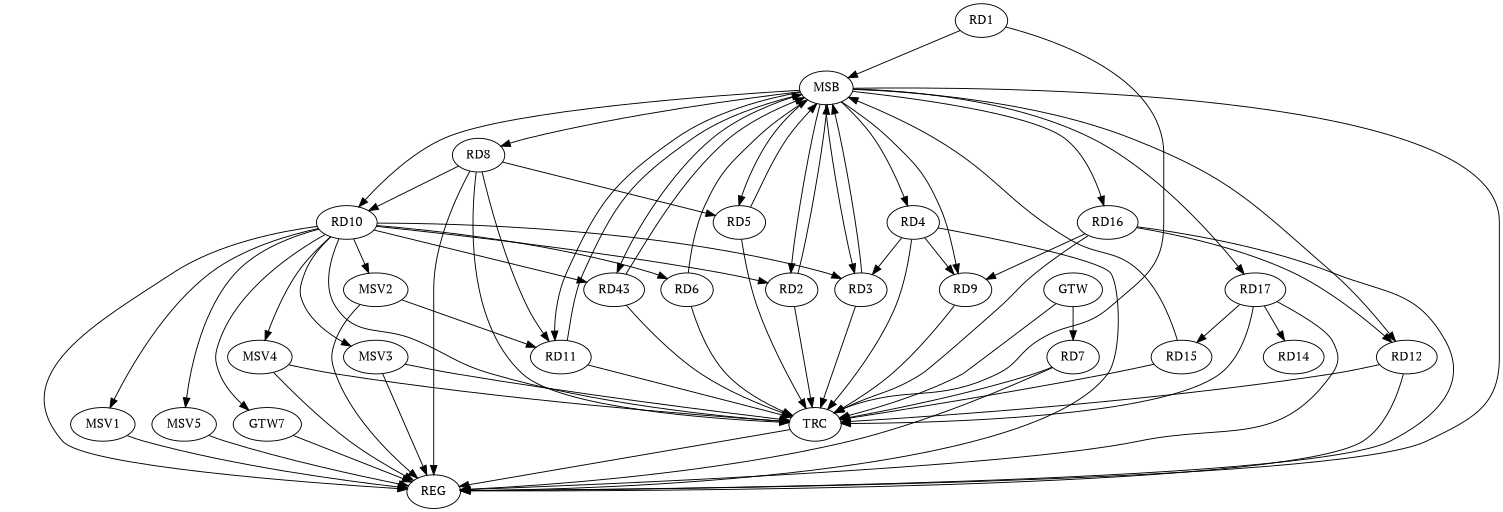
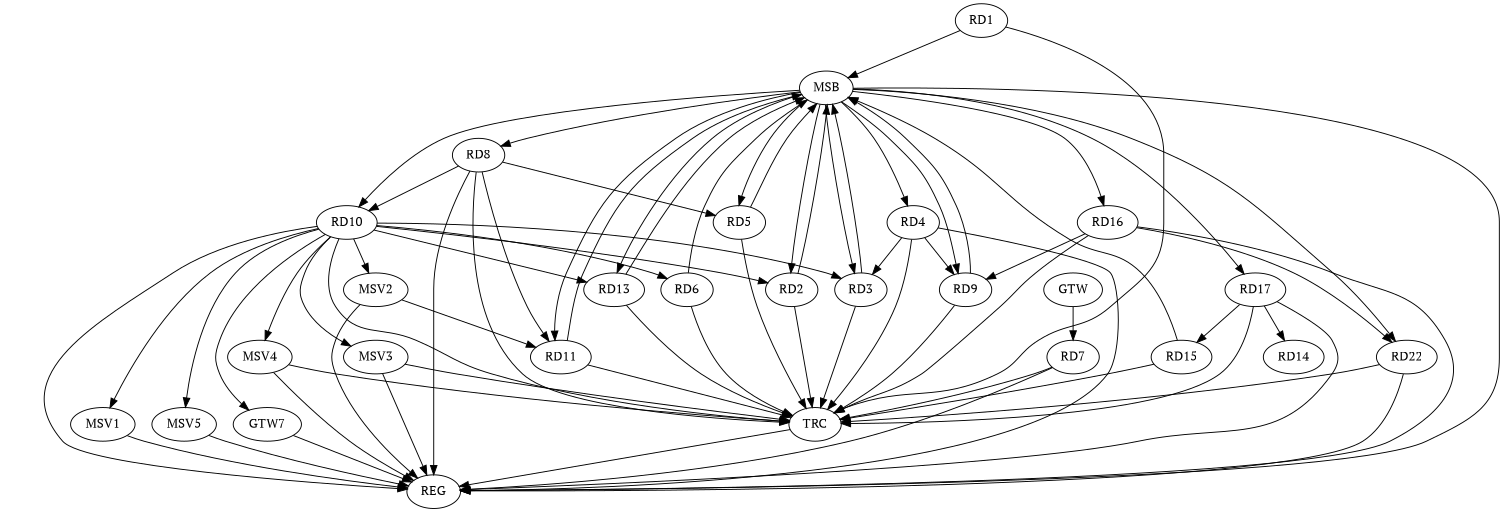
none -> (938, 172)
(614, 290) -> (614, 290)
(1407, 357) -> (1407, 357)
(961, 375) -> none
